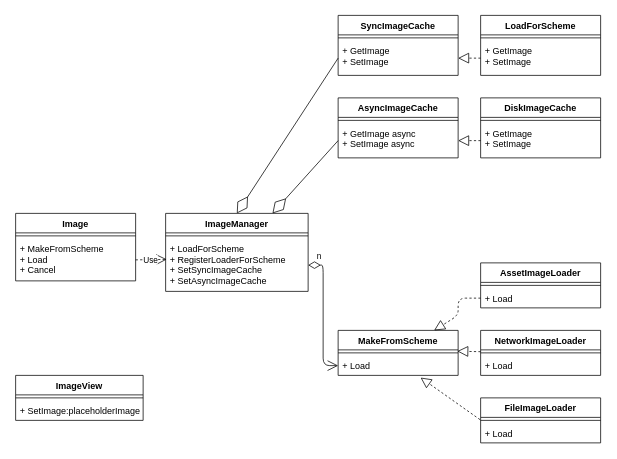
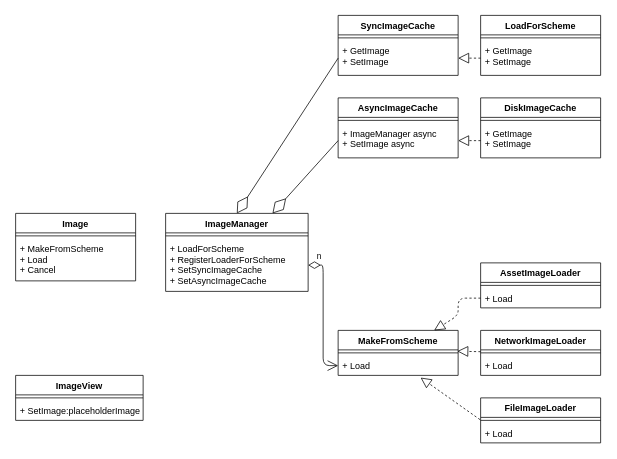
(380, 134) -> (390, 134)
(150, 260) -> none
